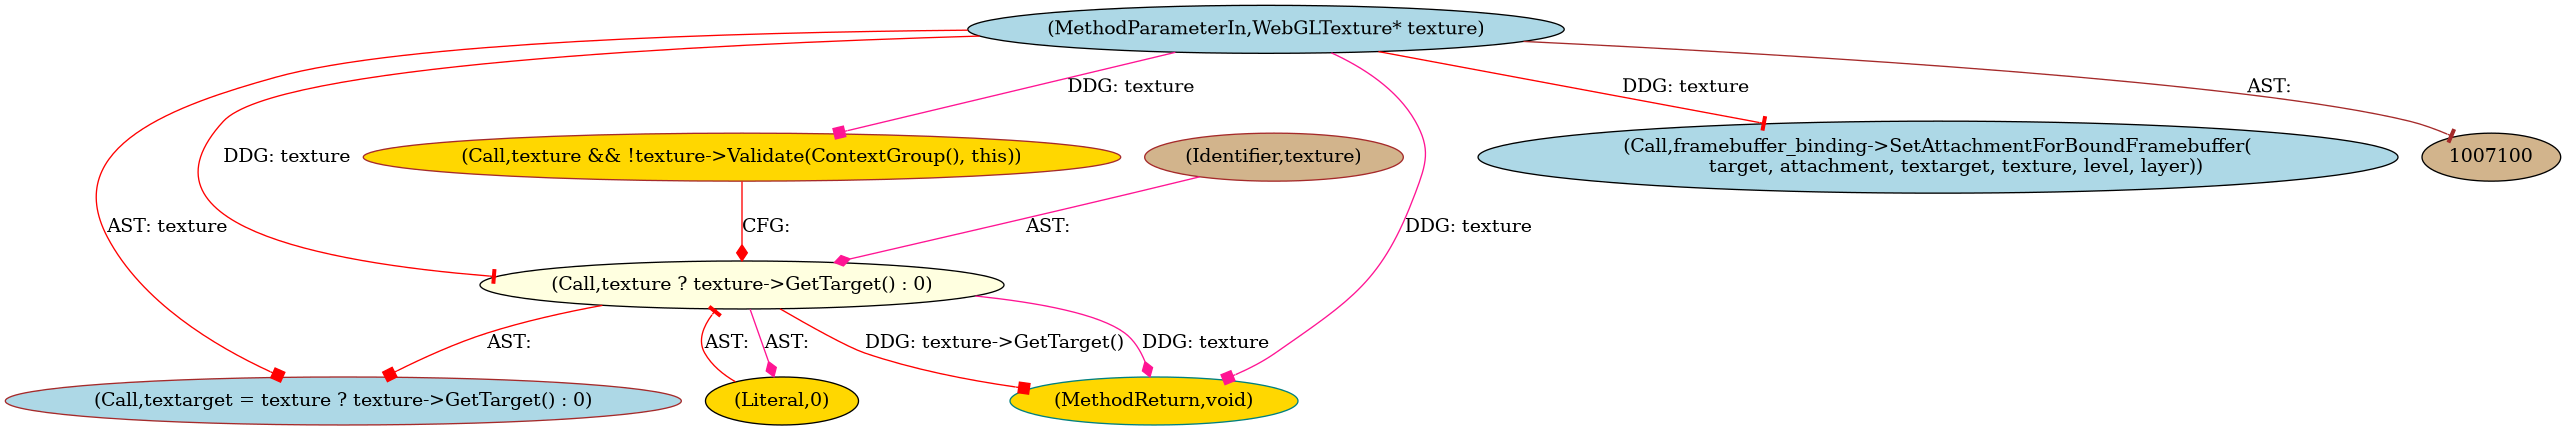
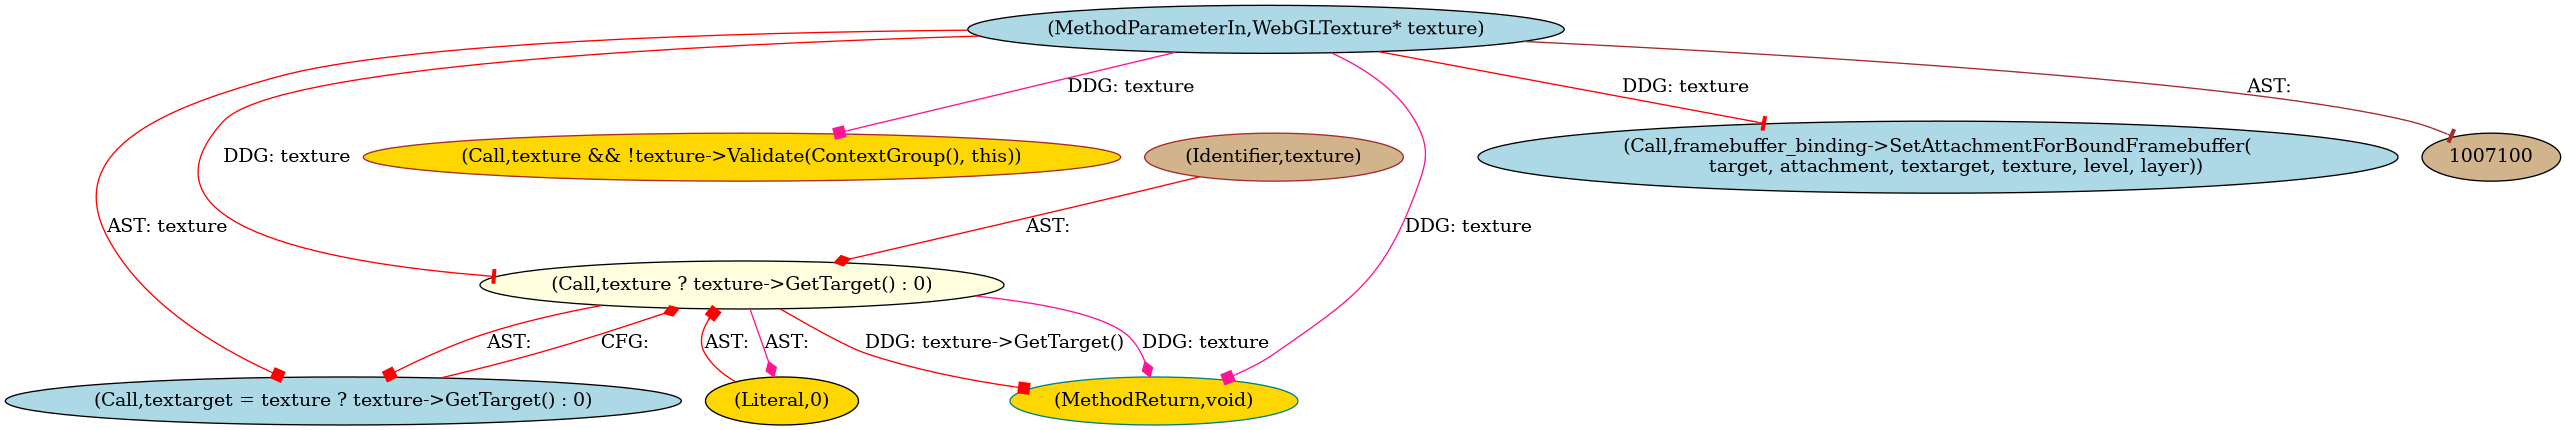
(742, 213) -> (553, 349)
(1025, 218) -> (1025, 218)
(705, 354) -> (705, 354)
(343, 401) -> (343, 401)
